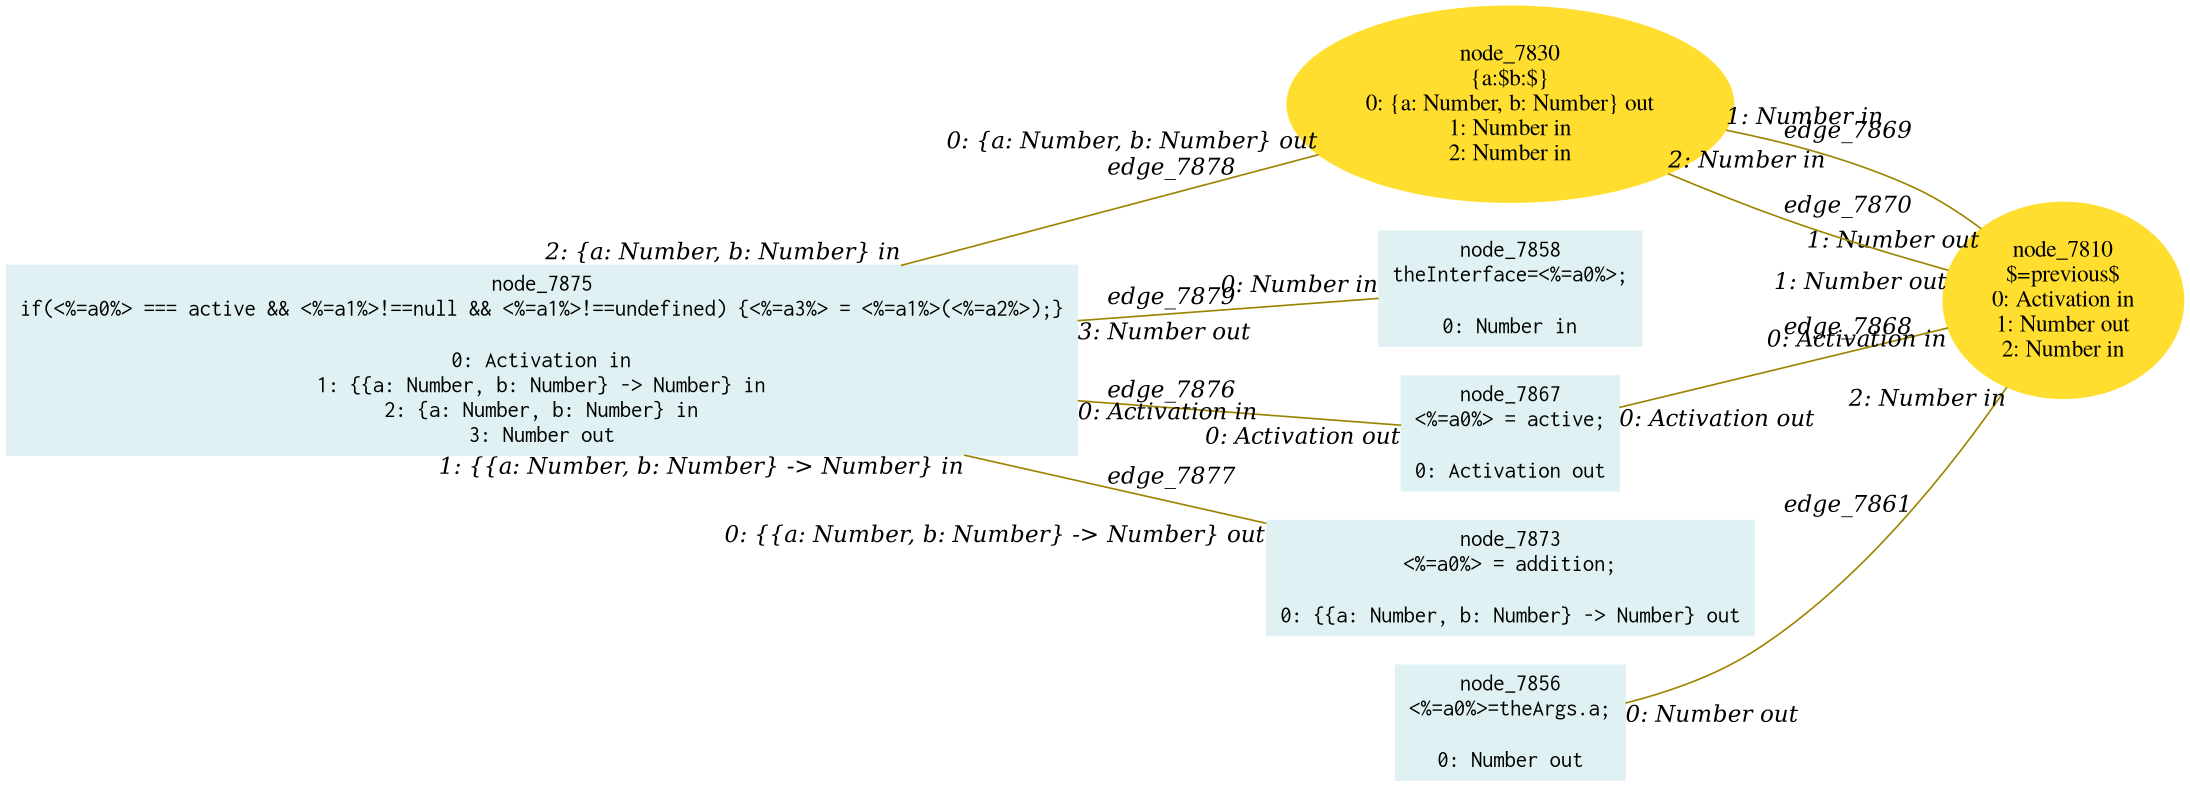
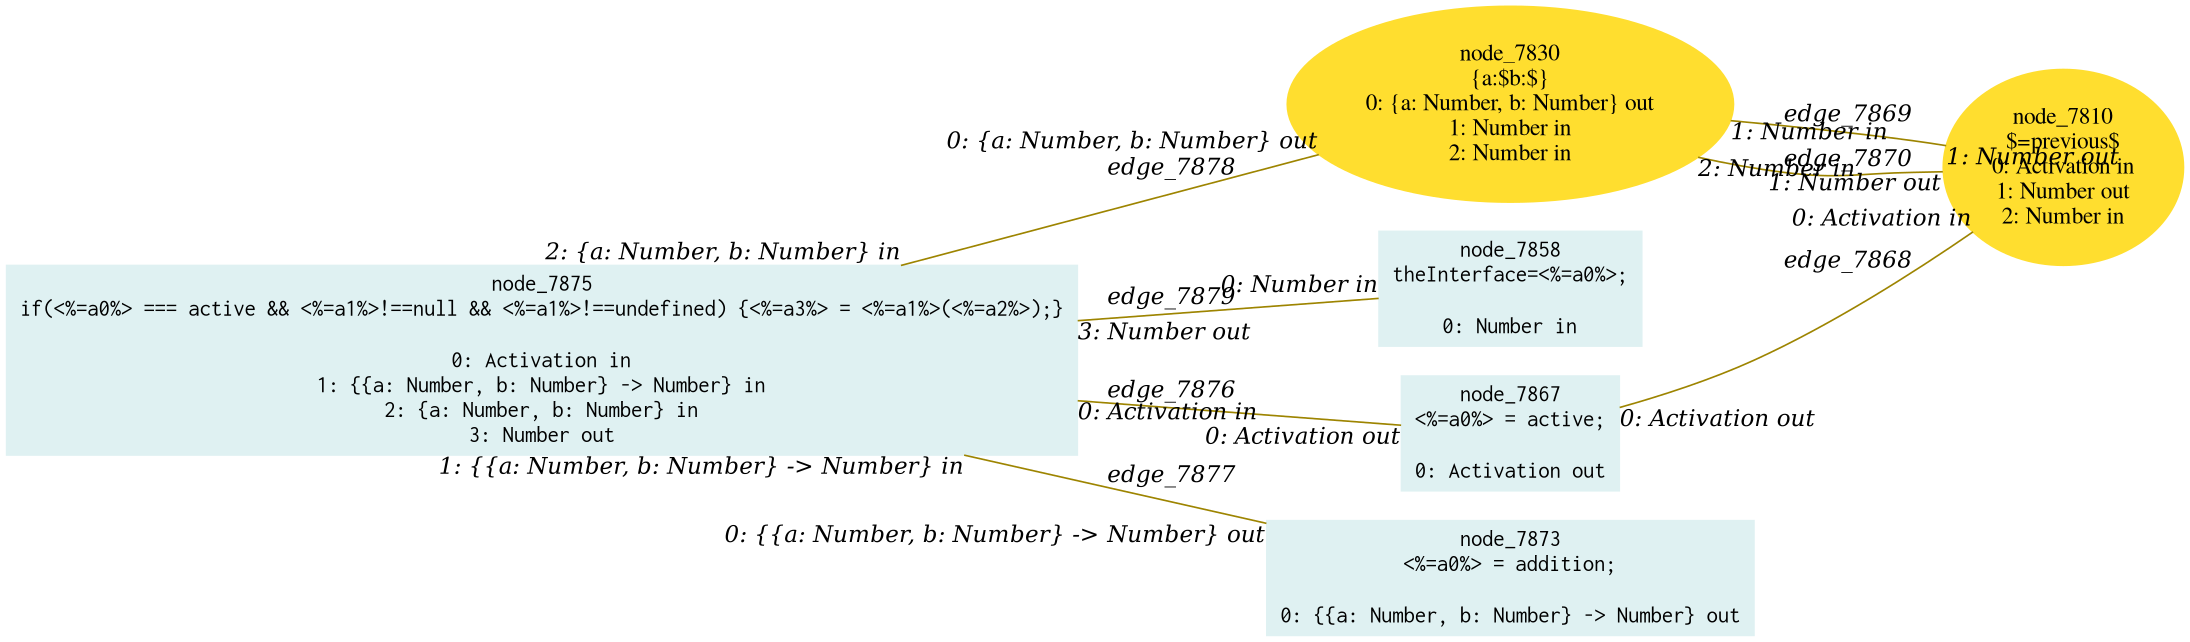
(1510, 723) -> none
